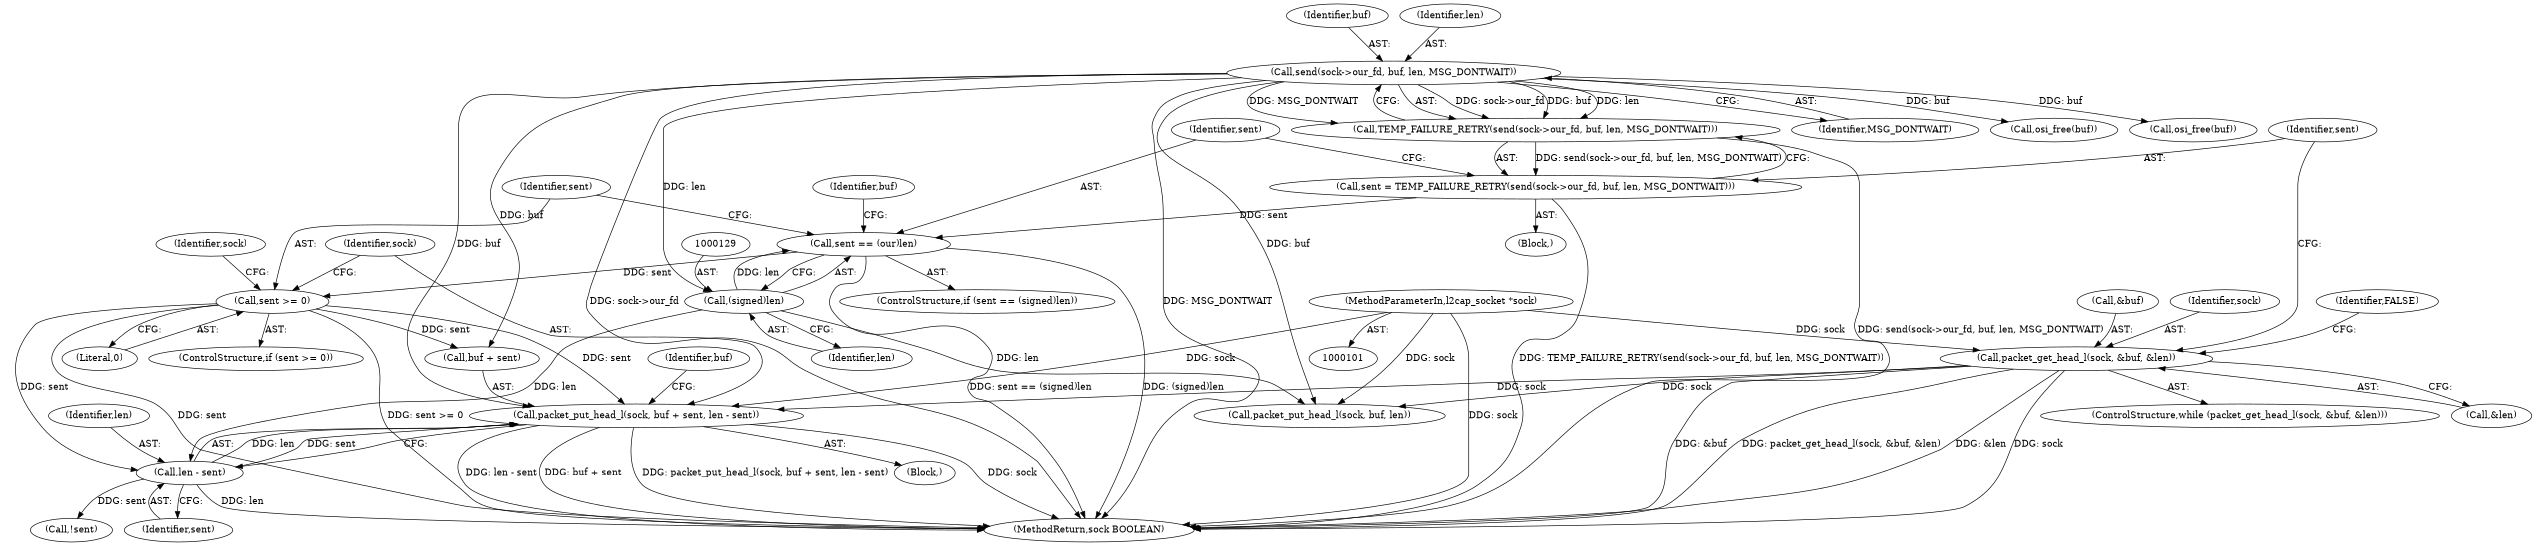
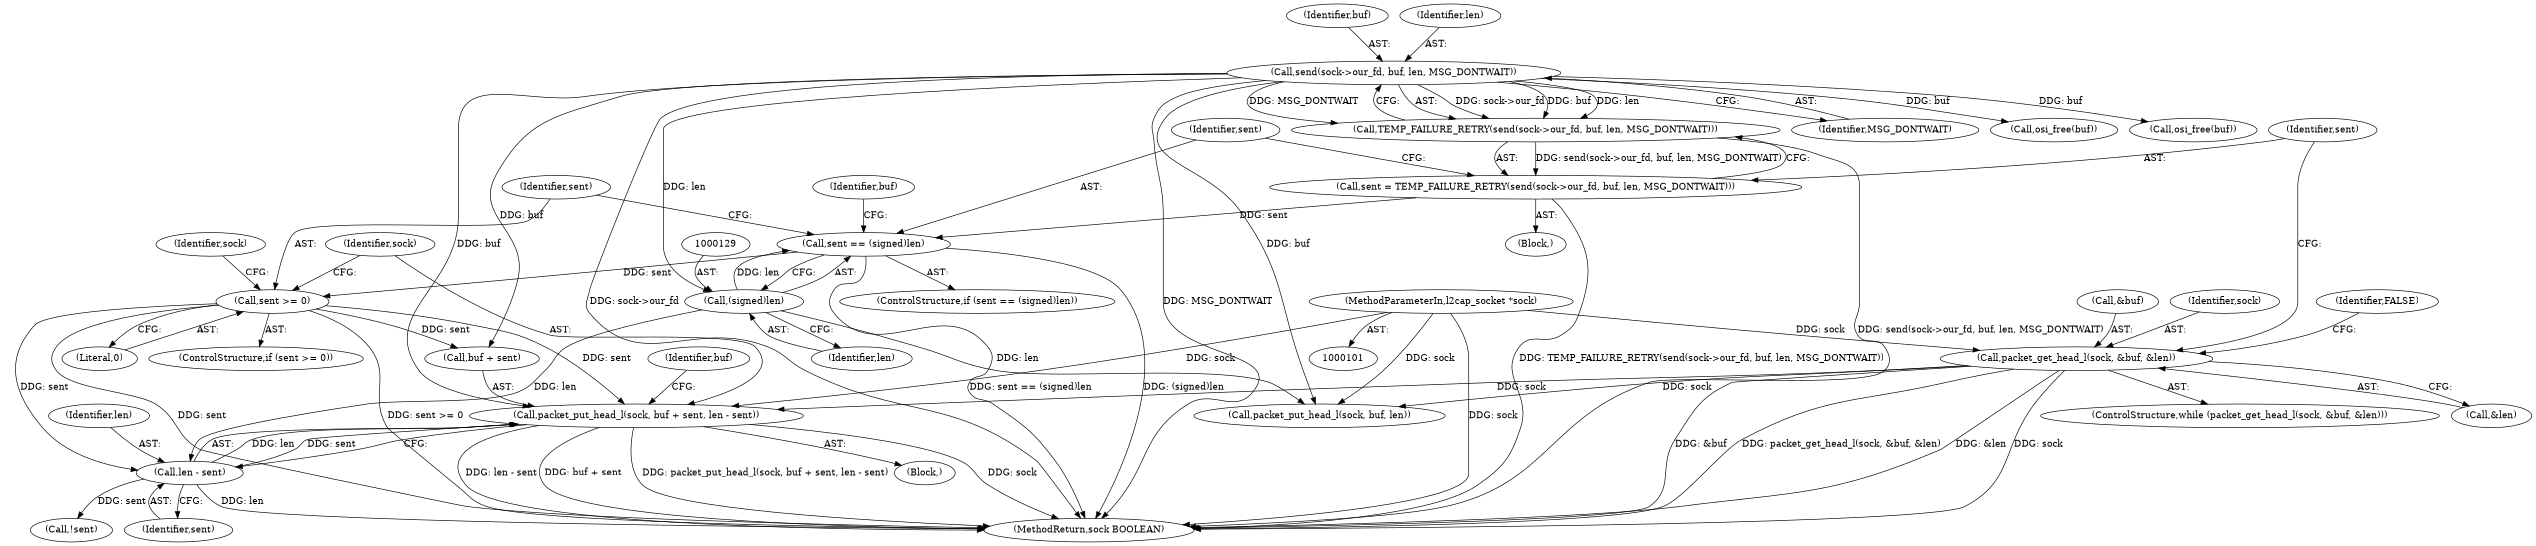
(864, 244) -> (864, 244)
